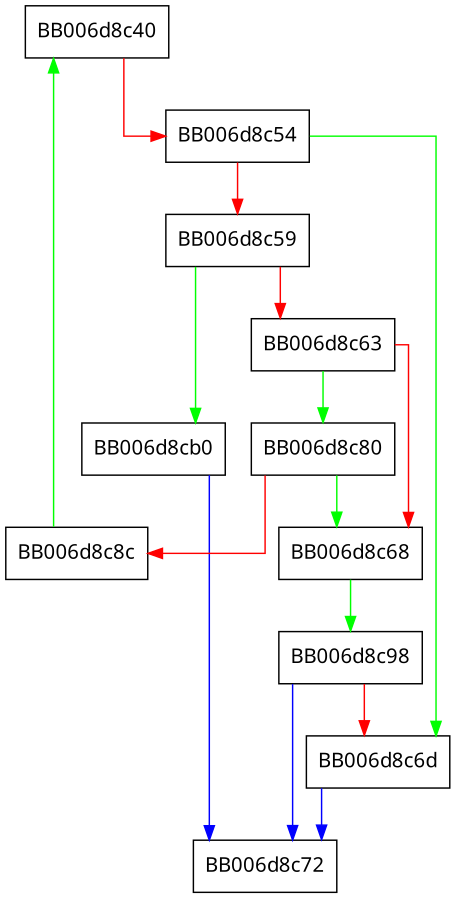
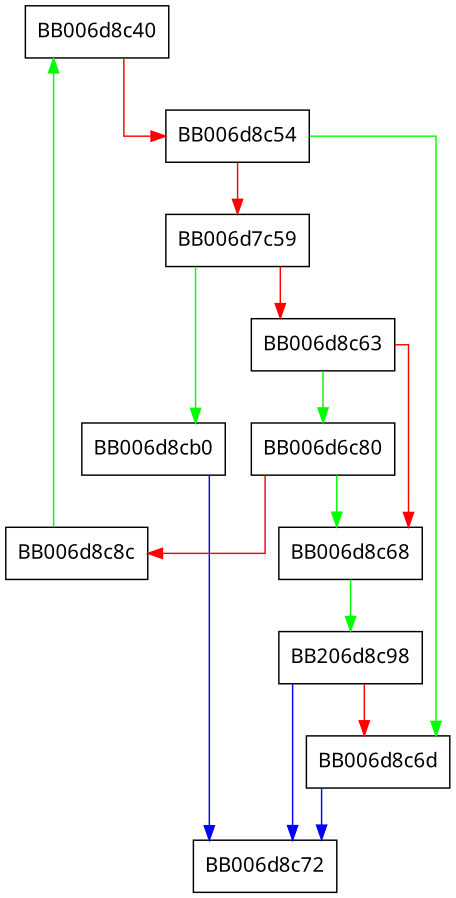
(238, 240) -> (238, 240)
(323, 449) -> (323, 449)
(351, 658) -> (351, 658)
